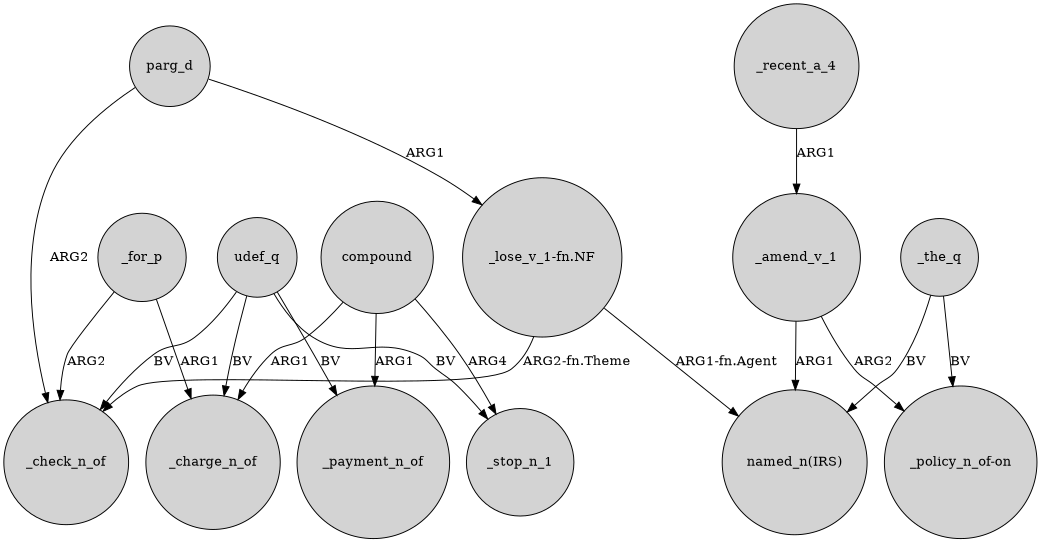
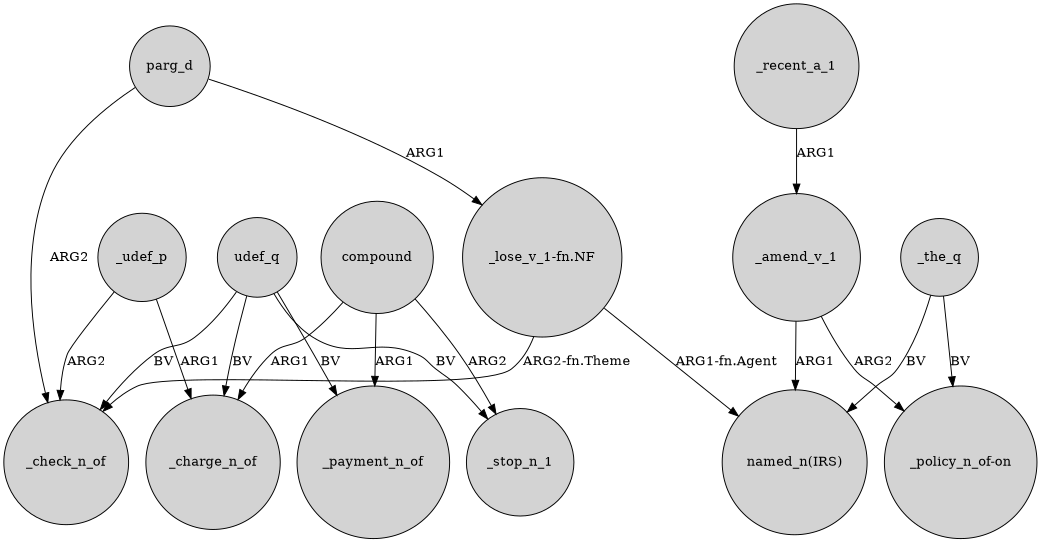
(797, 66) -> (797, 66)
(142, 257) -> (142, 257)
(488, 362) -> (488, 362)
